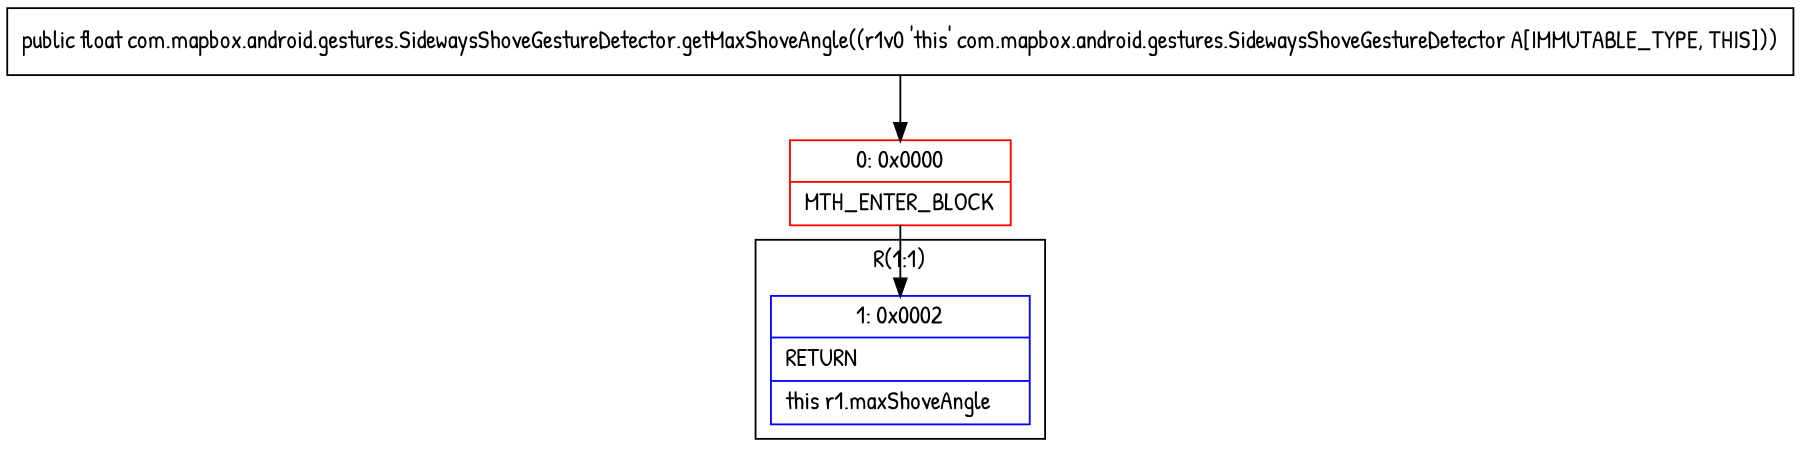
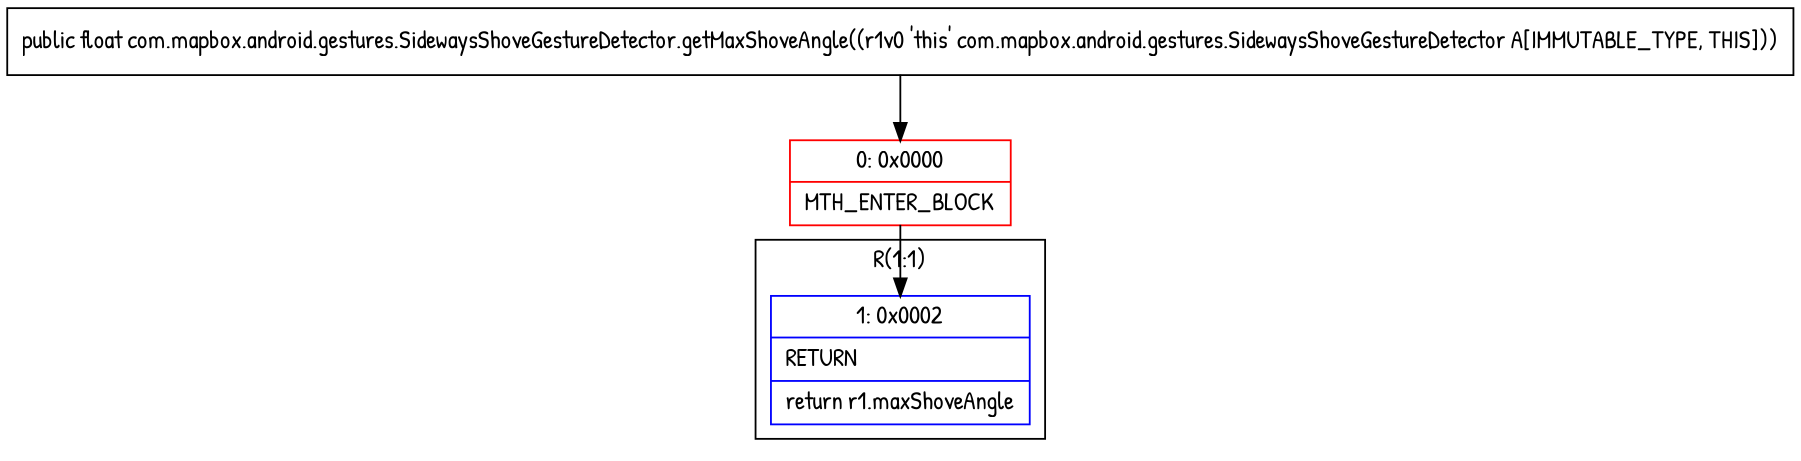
(889, 402) -> (900, 402)
